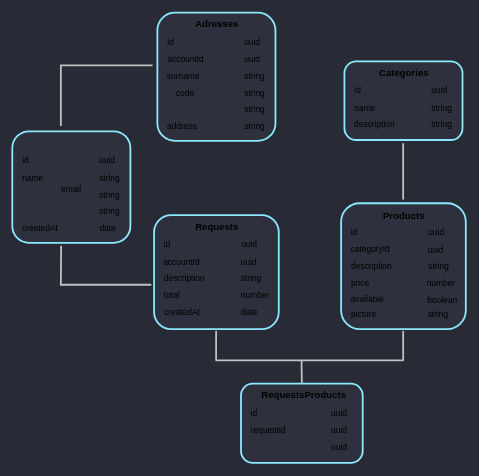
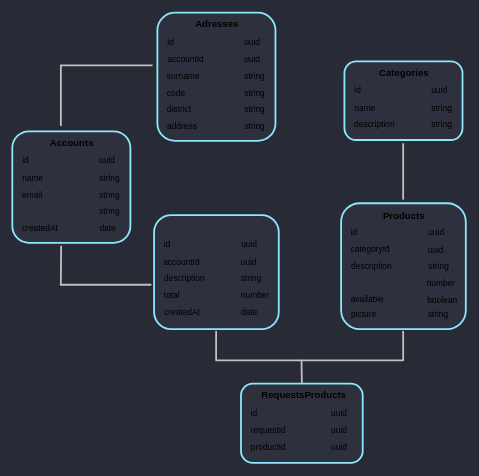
(185, 92) -> (176, 92)
none -> (179, 109)
none -> (71, 142)
(71, 188) -> (32, 194)
(217, 226) -> none
(360, 283) -> none
none -> (268, 447)
